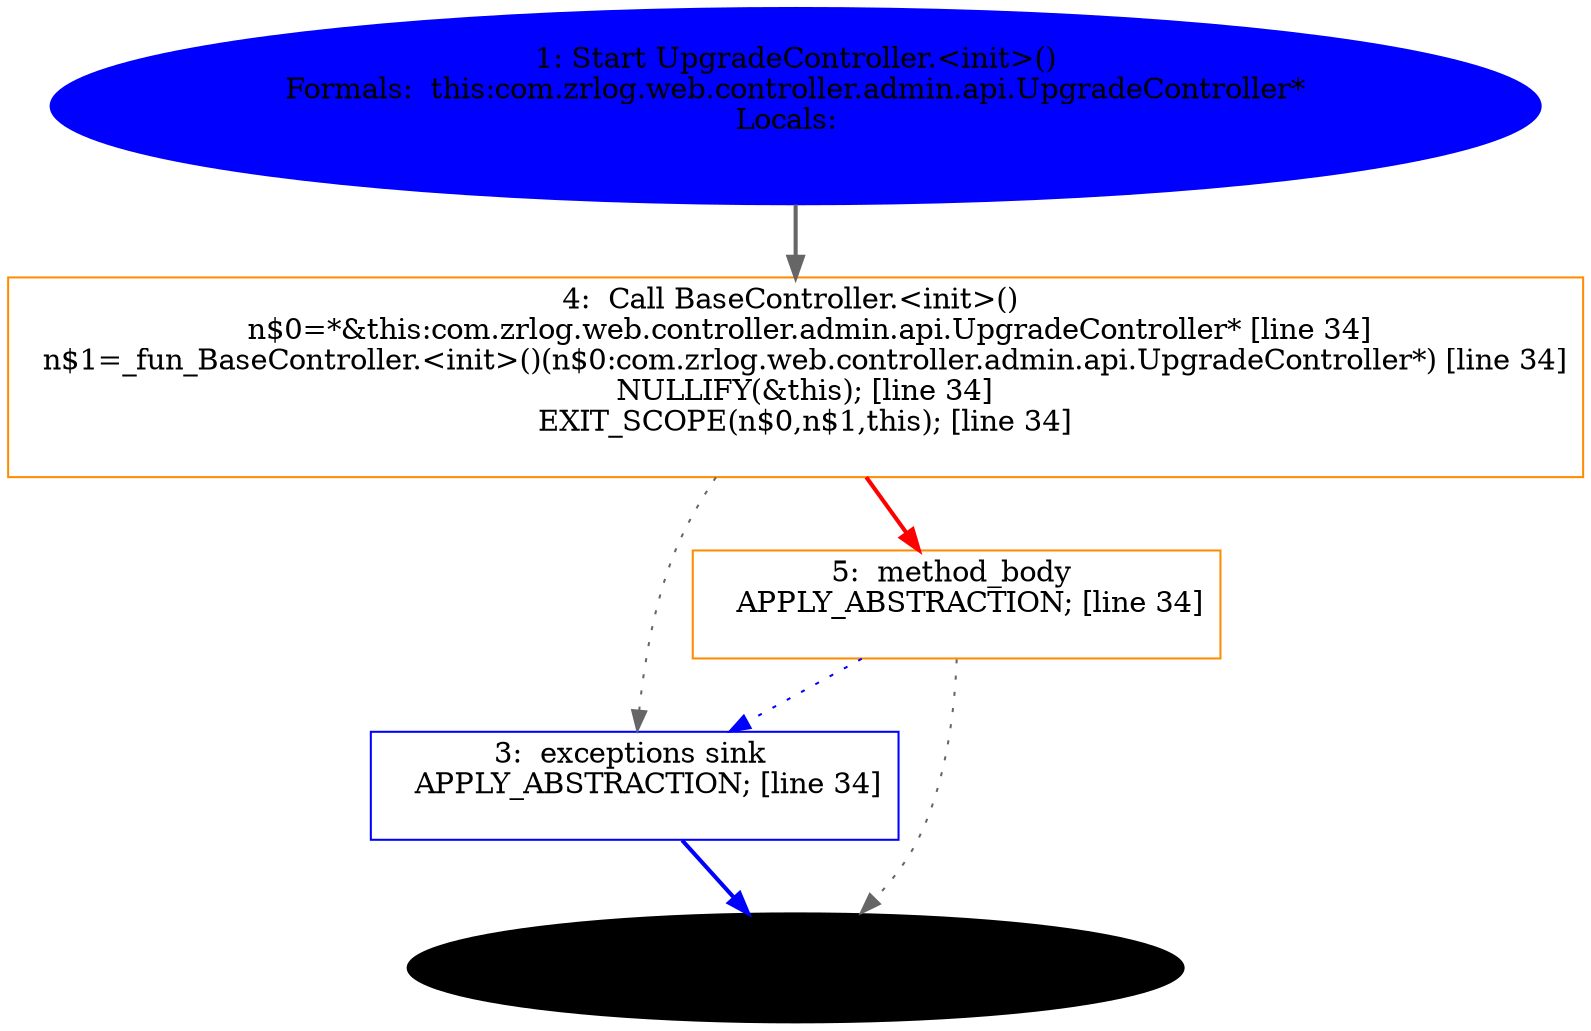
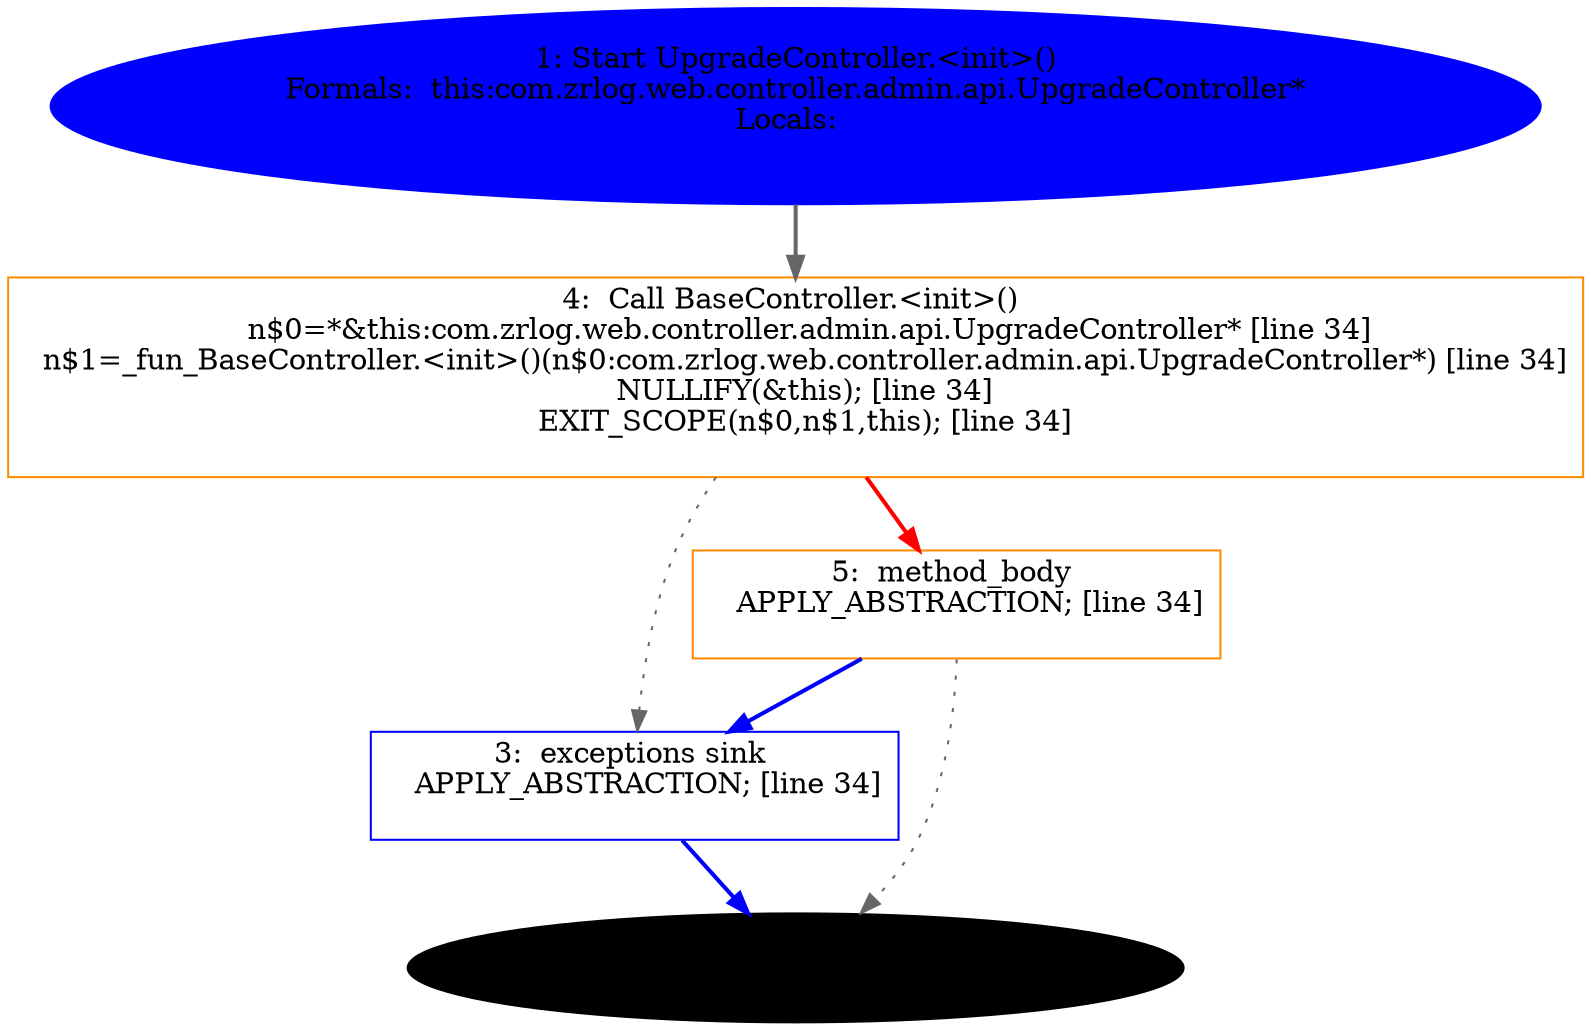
(805, 690) -> (805, 690)
